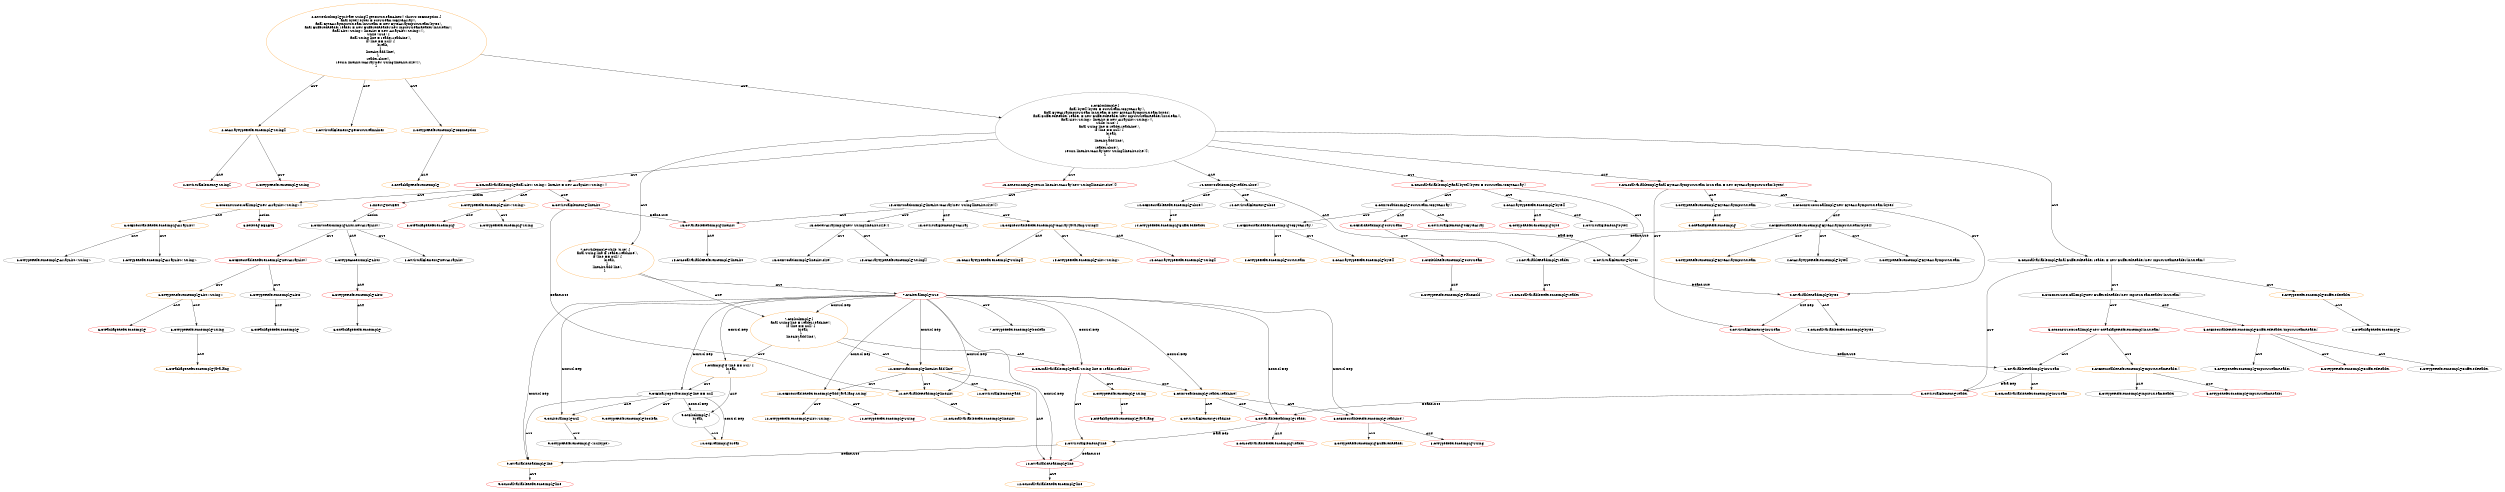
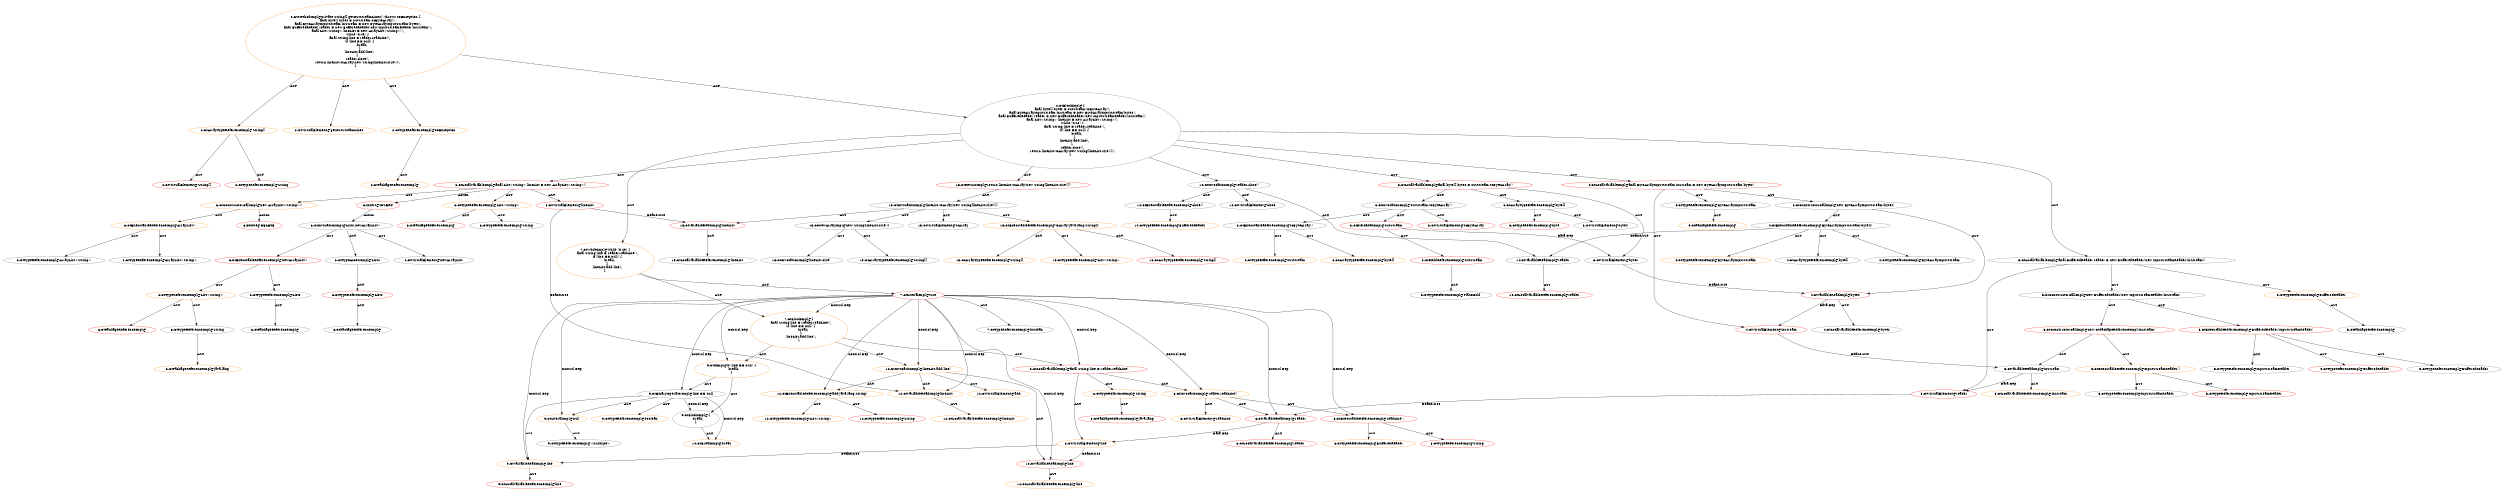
(1807, 305) -> (1828, 305)
